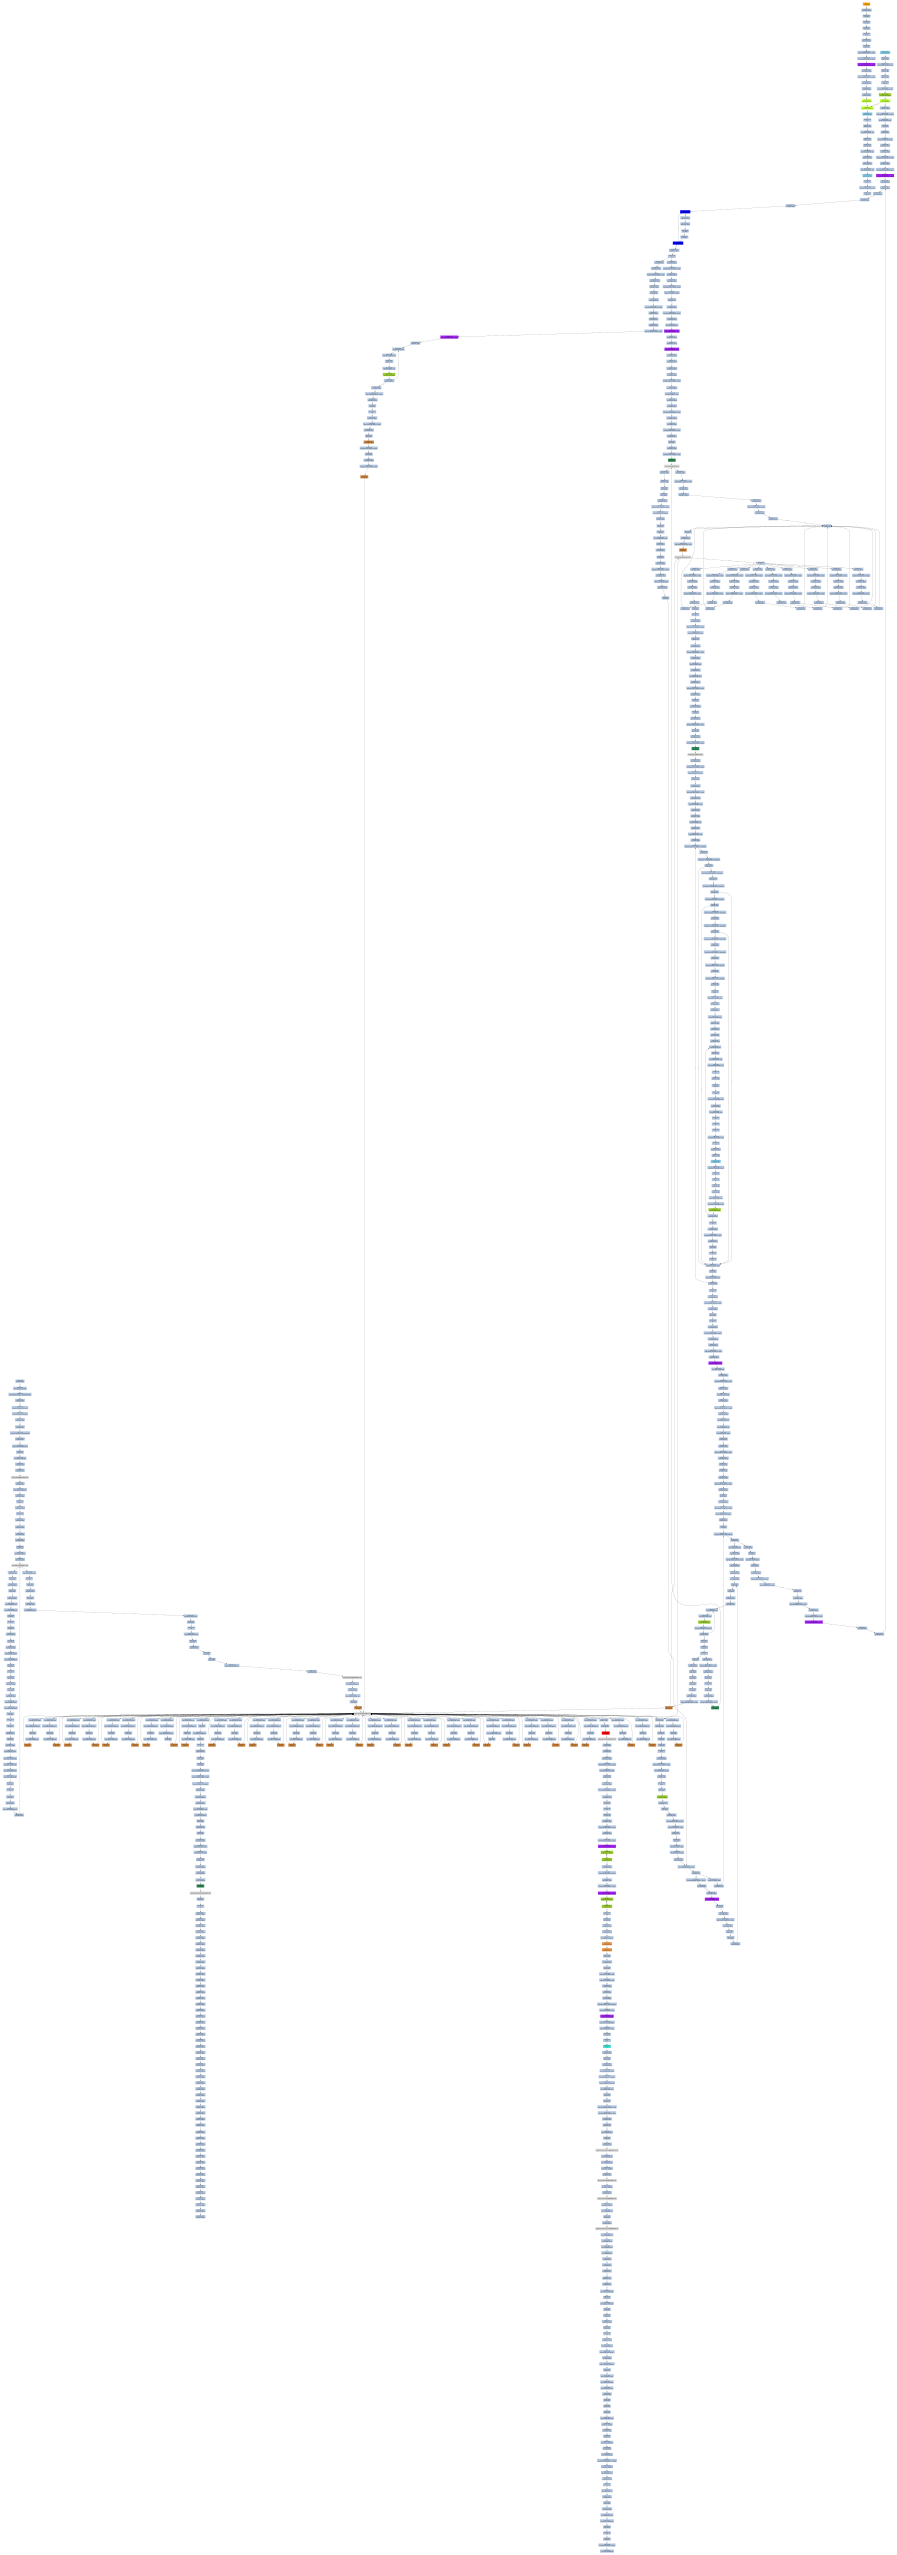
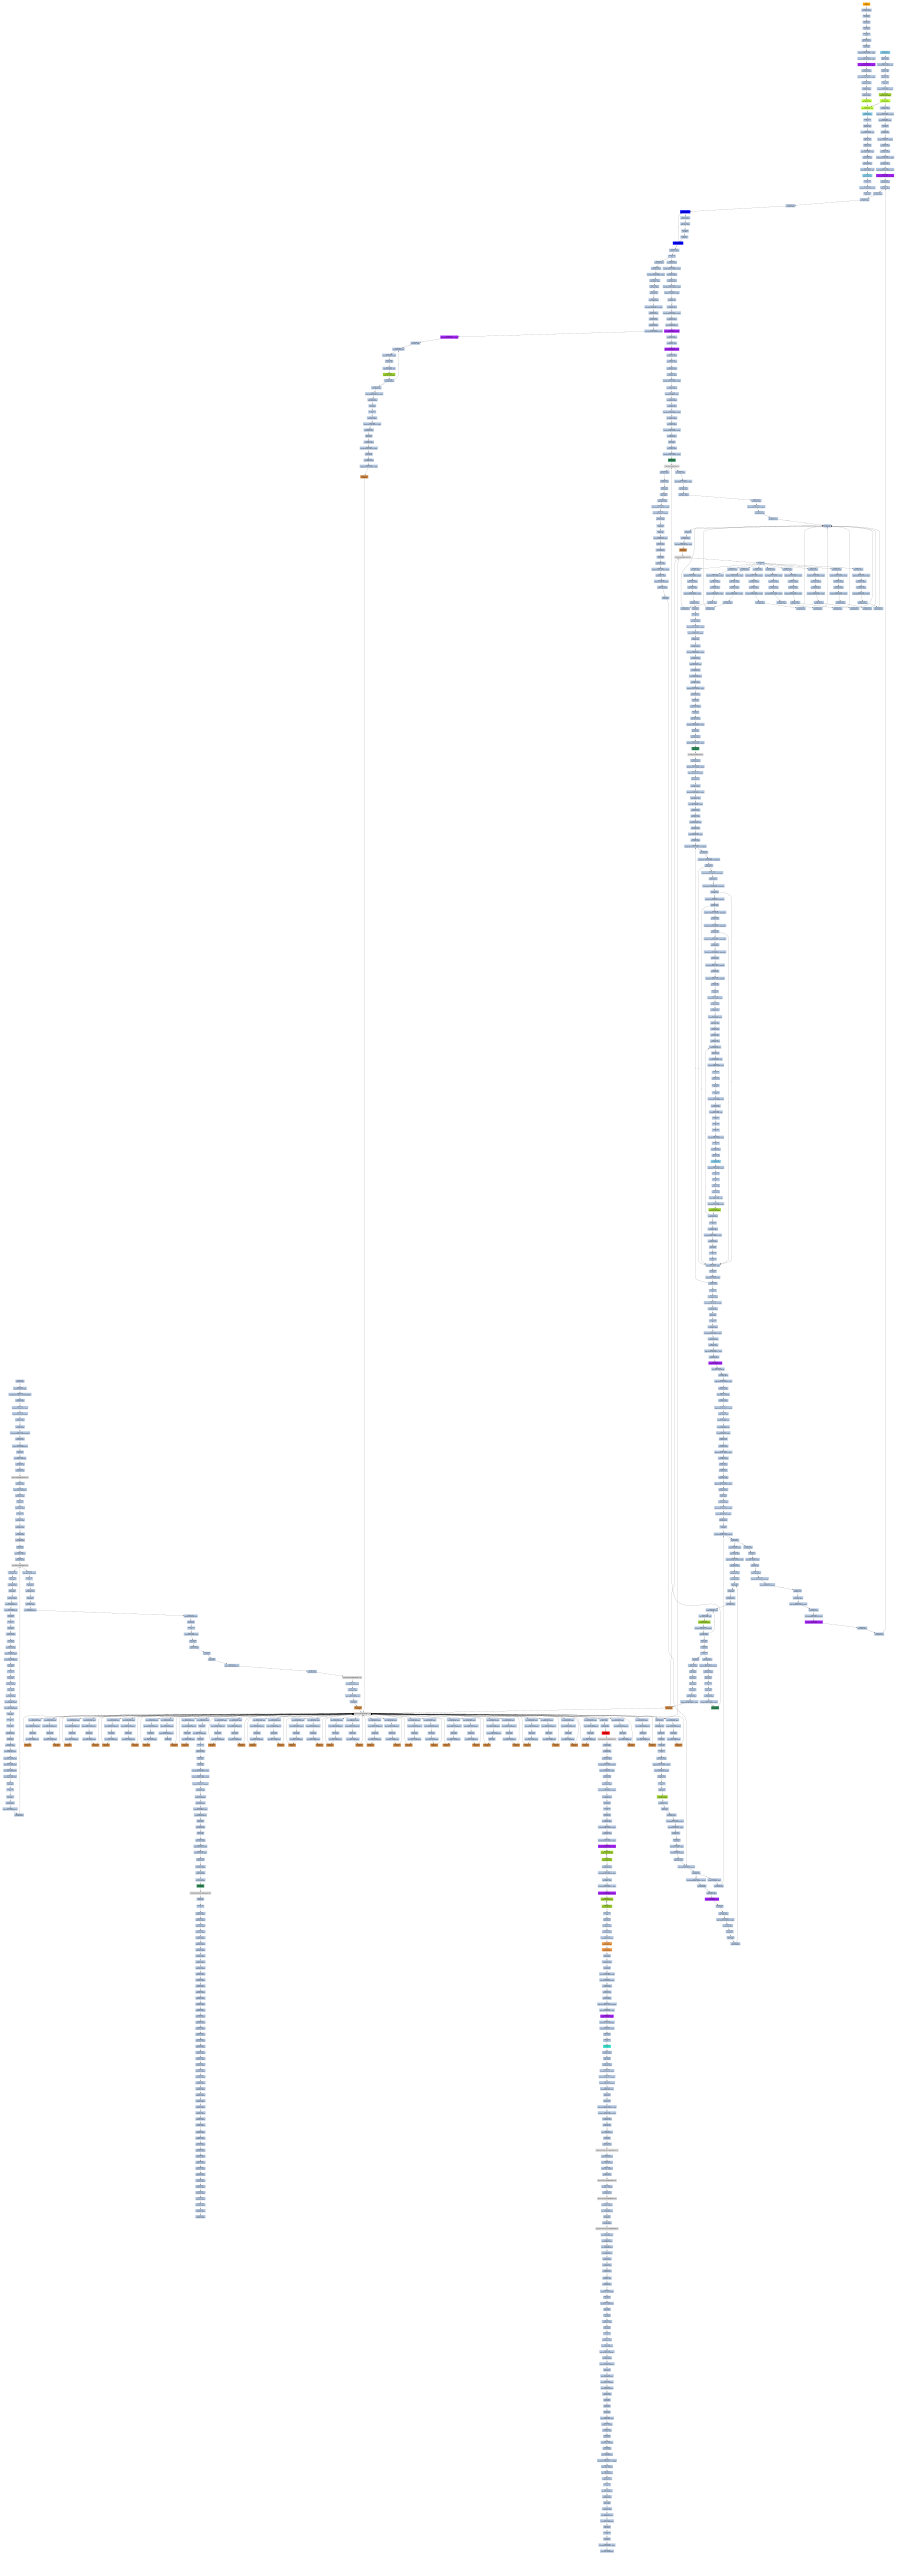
(369, 442) -> (369, 442)
